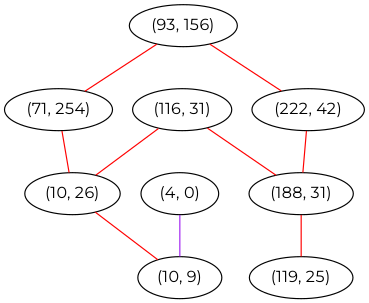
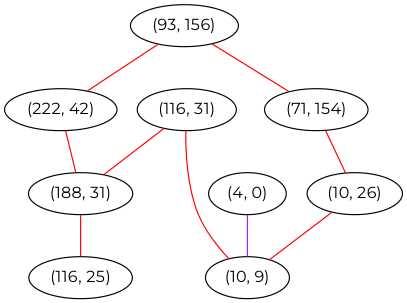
(59, 110) -> (316, 110)
(127, 152) -> (193, 200)
(301, 278) -> (81, 278)
